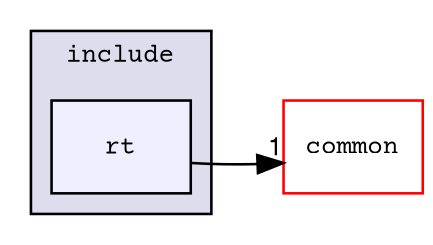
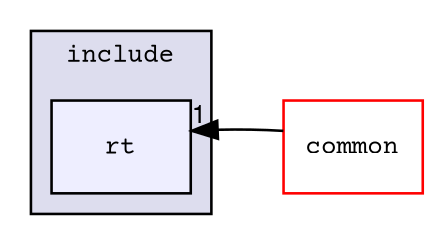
(228, 164) -> (251, 130)
